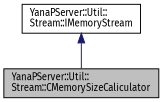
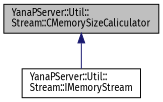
(81, 56) -> (81, 56)
